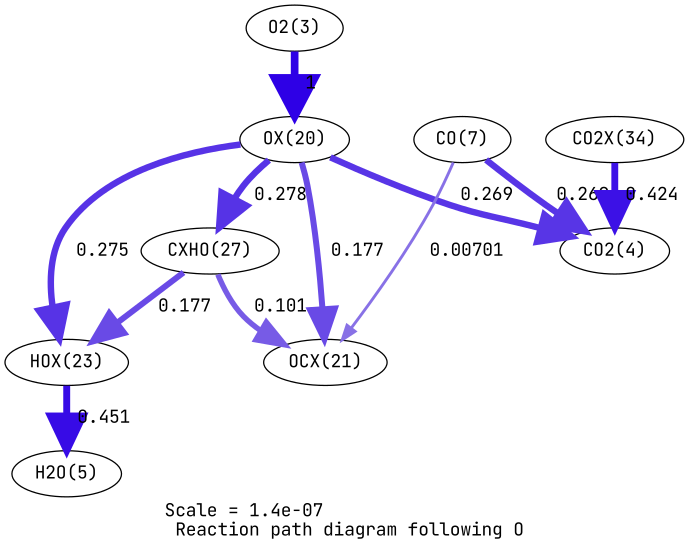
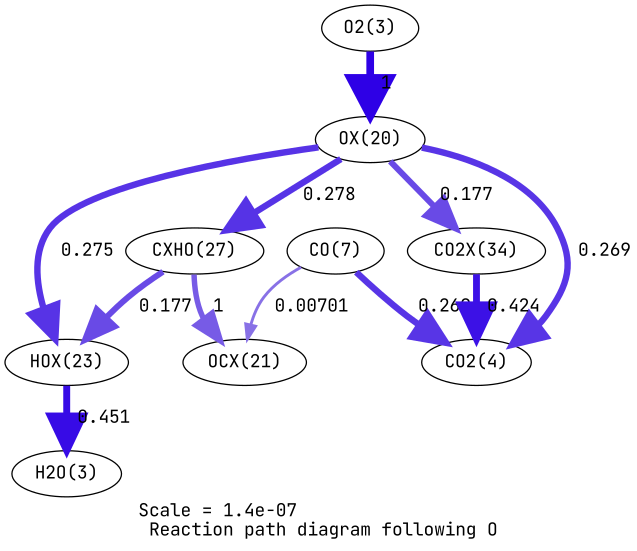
(315, 235) -> (412, 184)
(275, 307) -> (213, 307)
(67, 474) -> (67, 474)
